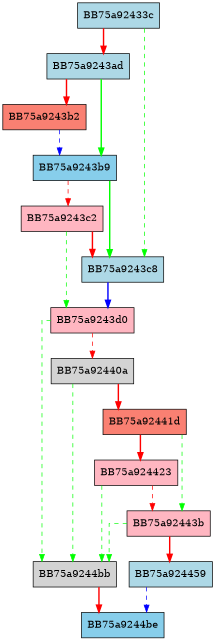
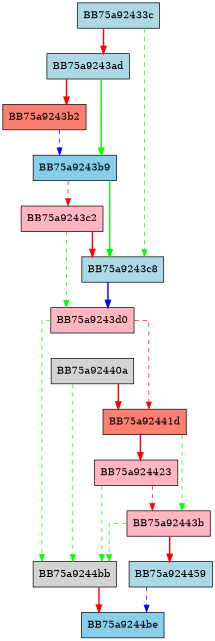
(92, 342) -> (149, 354)
